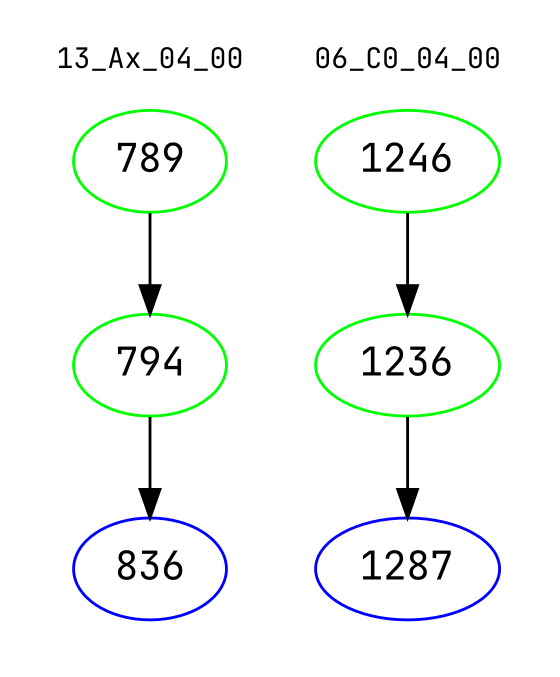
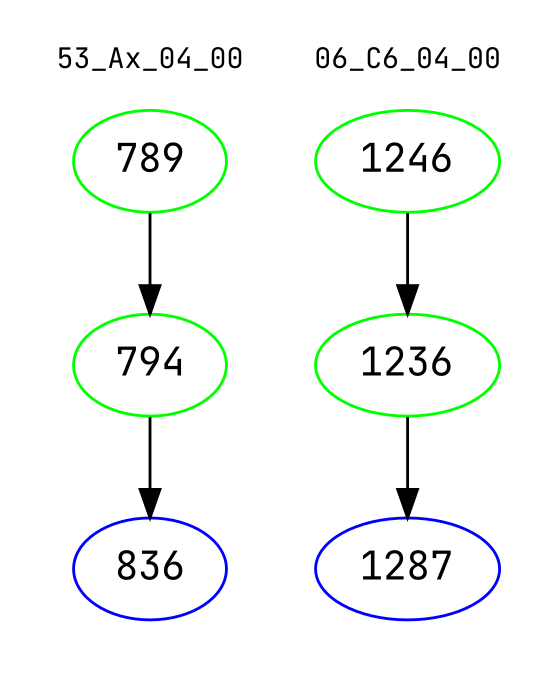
(151, 61) -> (151, 61)
(409, 61) -> (409, 61)
